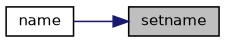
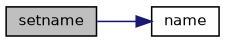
(93, 21) -> (117, 21)
